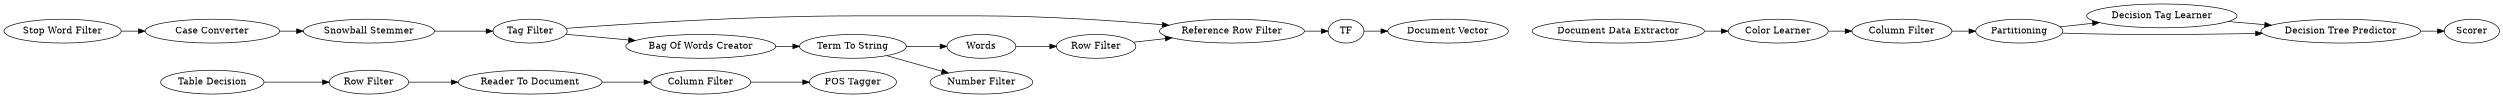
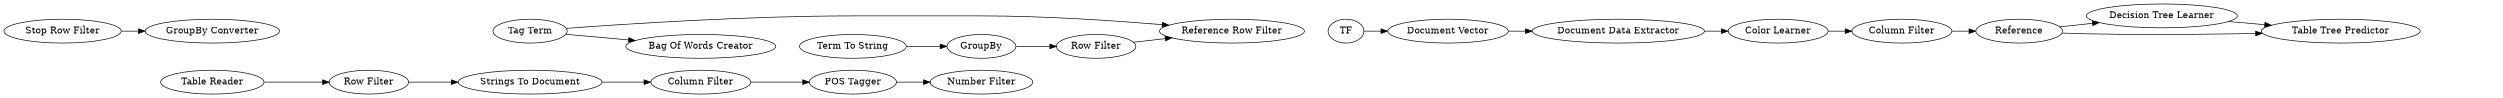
(2162, 16) -> (2162, 16)
(63, 31) -> (63, 31)
(212, 31) -> (212, 31)
(369, 31) -> none
(530, 31) -> (530, 31)
(1313, 31) -> none
none -> (1517, 31)
(2019, 31) -> (2019, 31)
(2341, 31) -> (2341, 31)
(2472, 31) -> none
(784, 46) -> none
(981, 46) -> (981, 46)
(914, 63) -> (910, 82)
(212, 82) -> (212, 82)
(530, 82) -> (530, 82)
